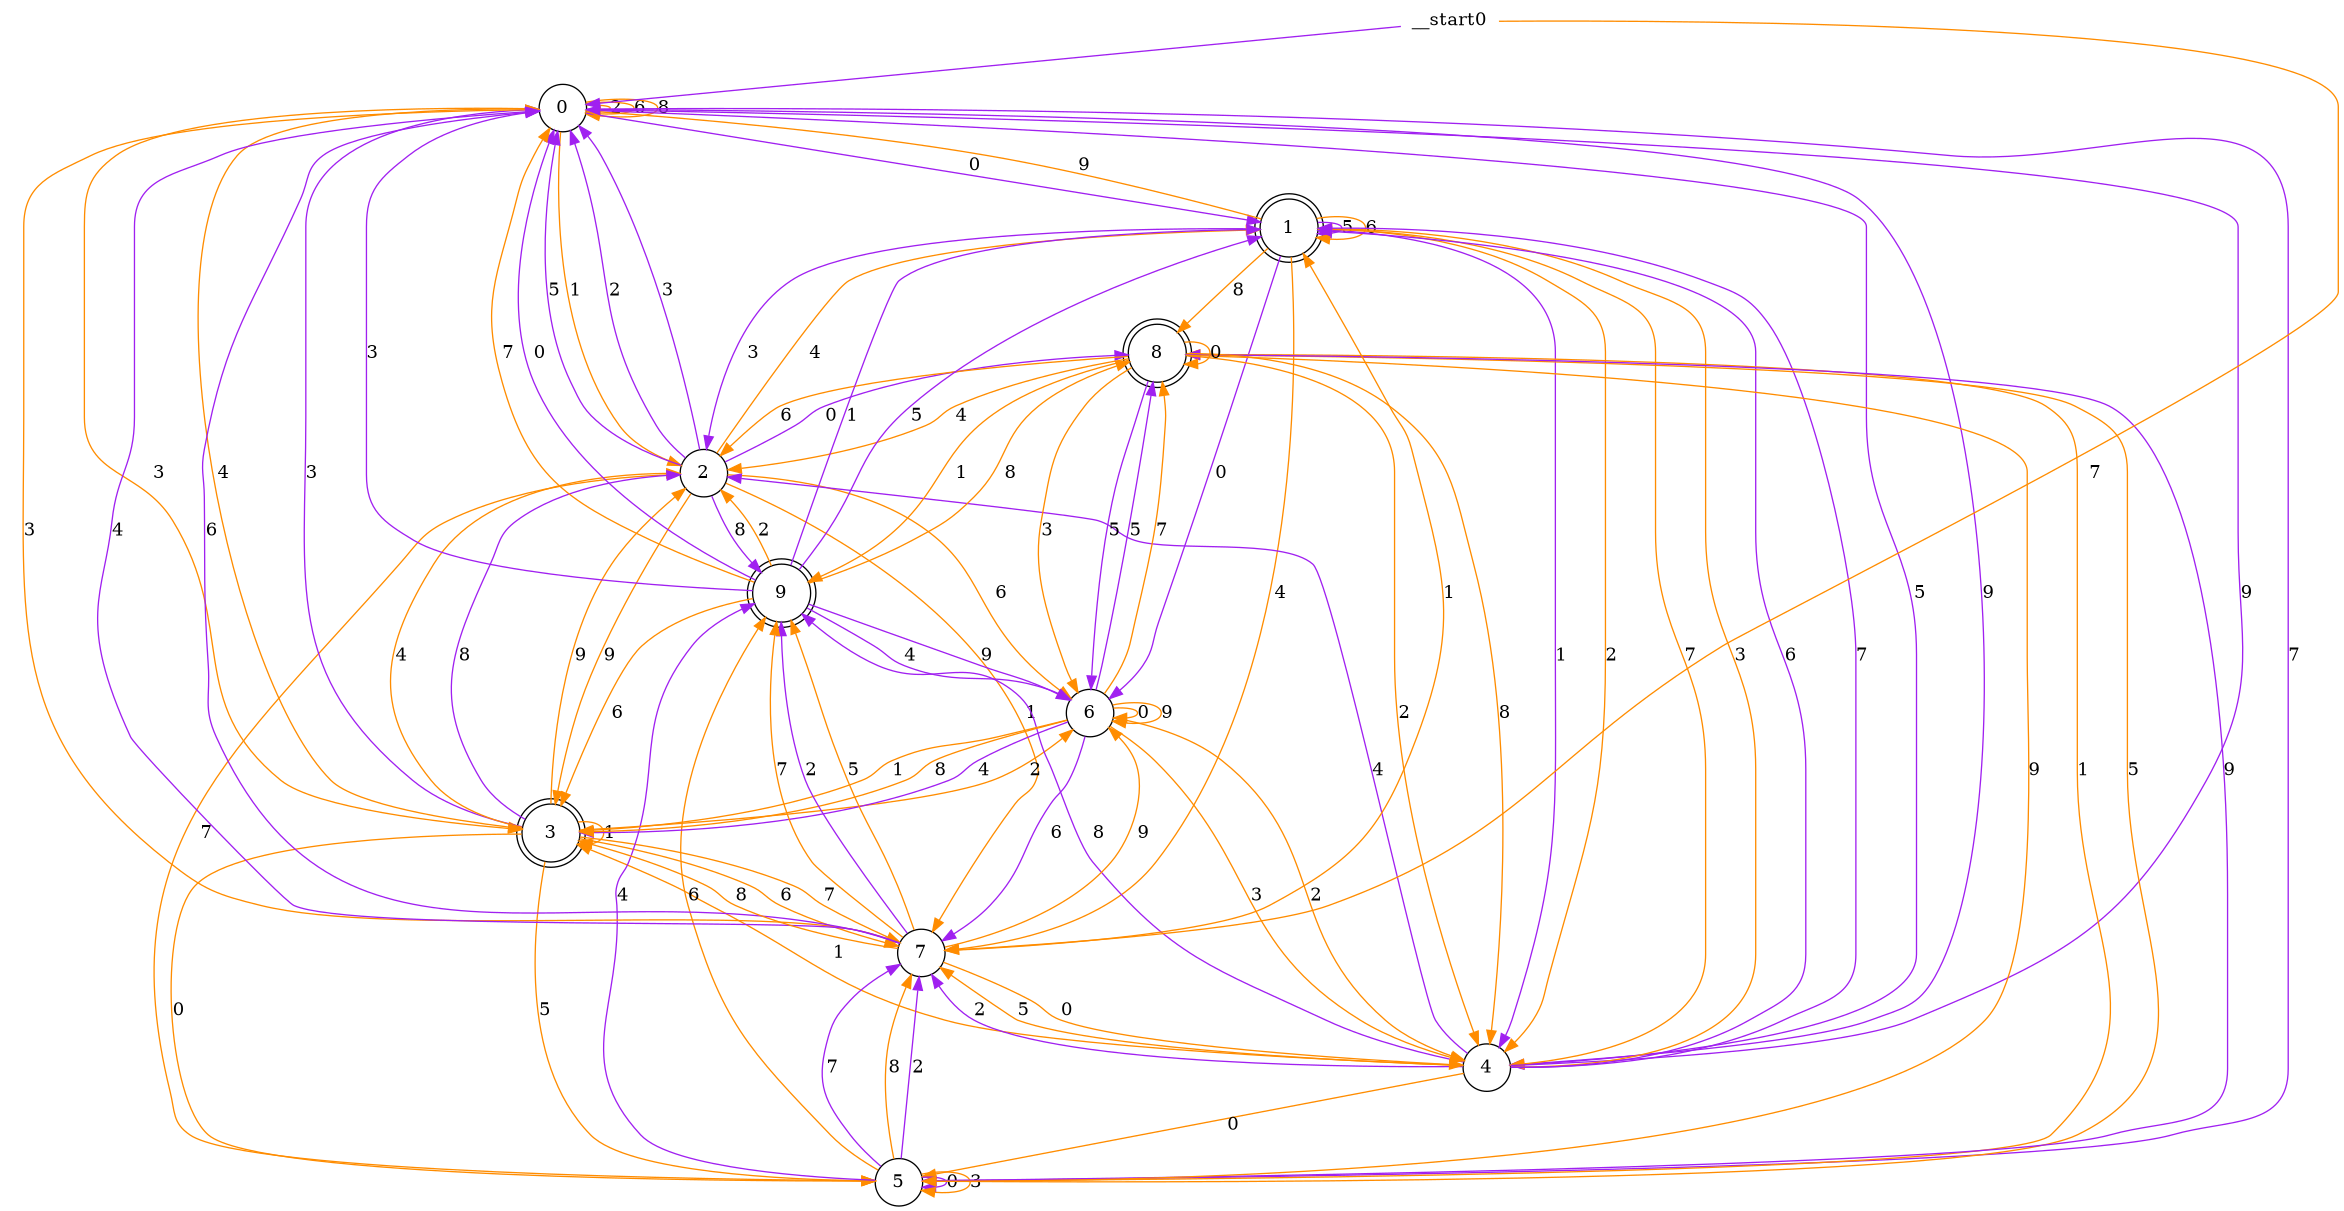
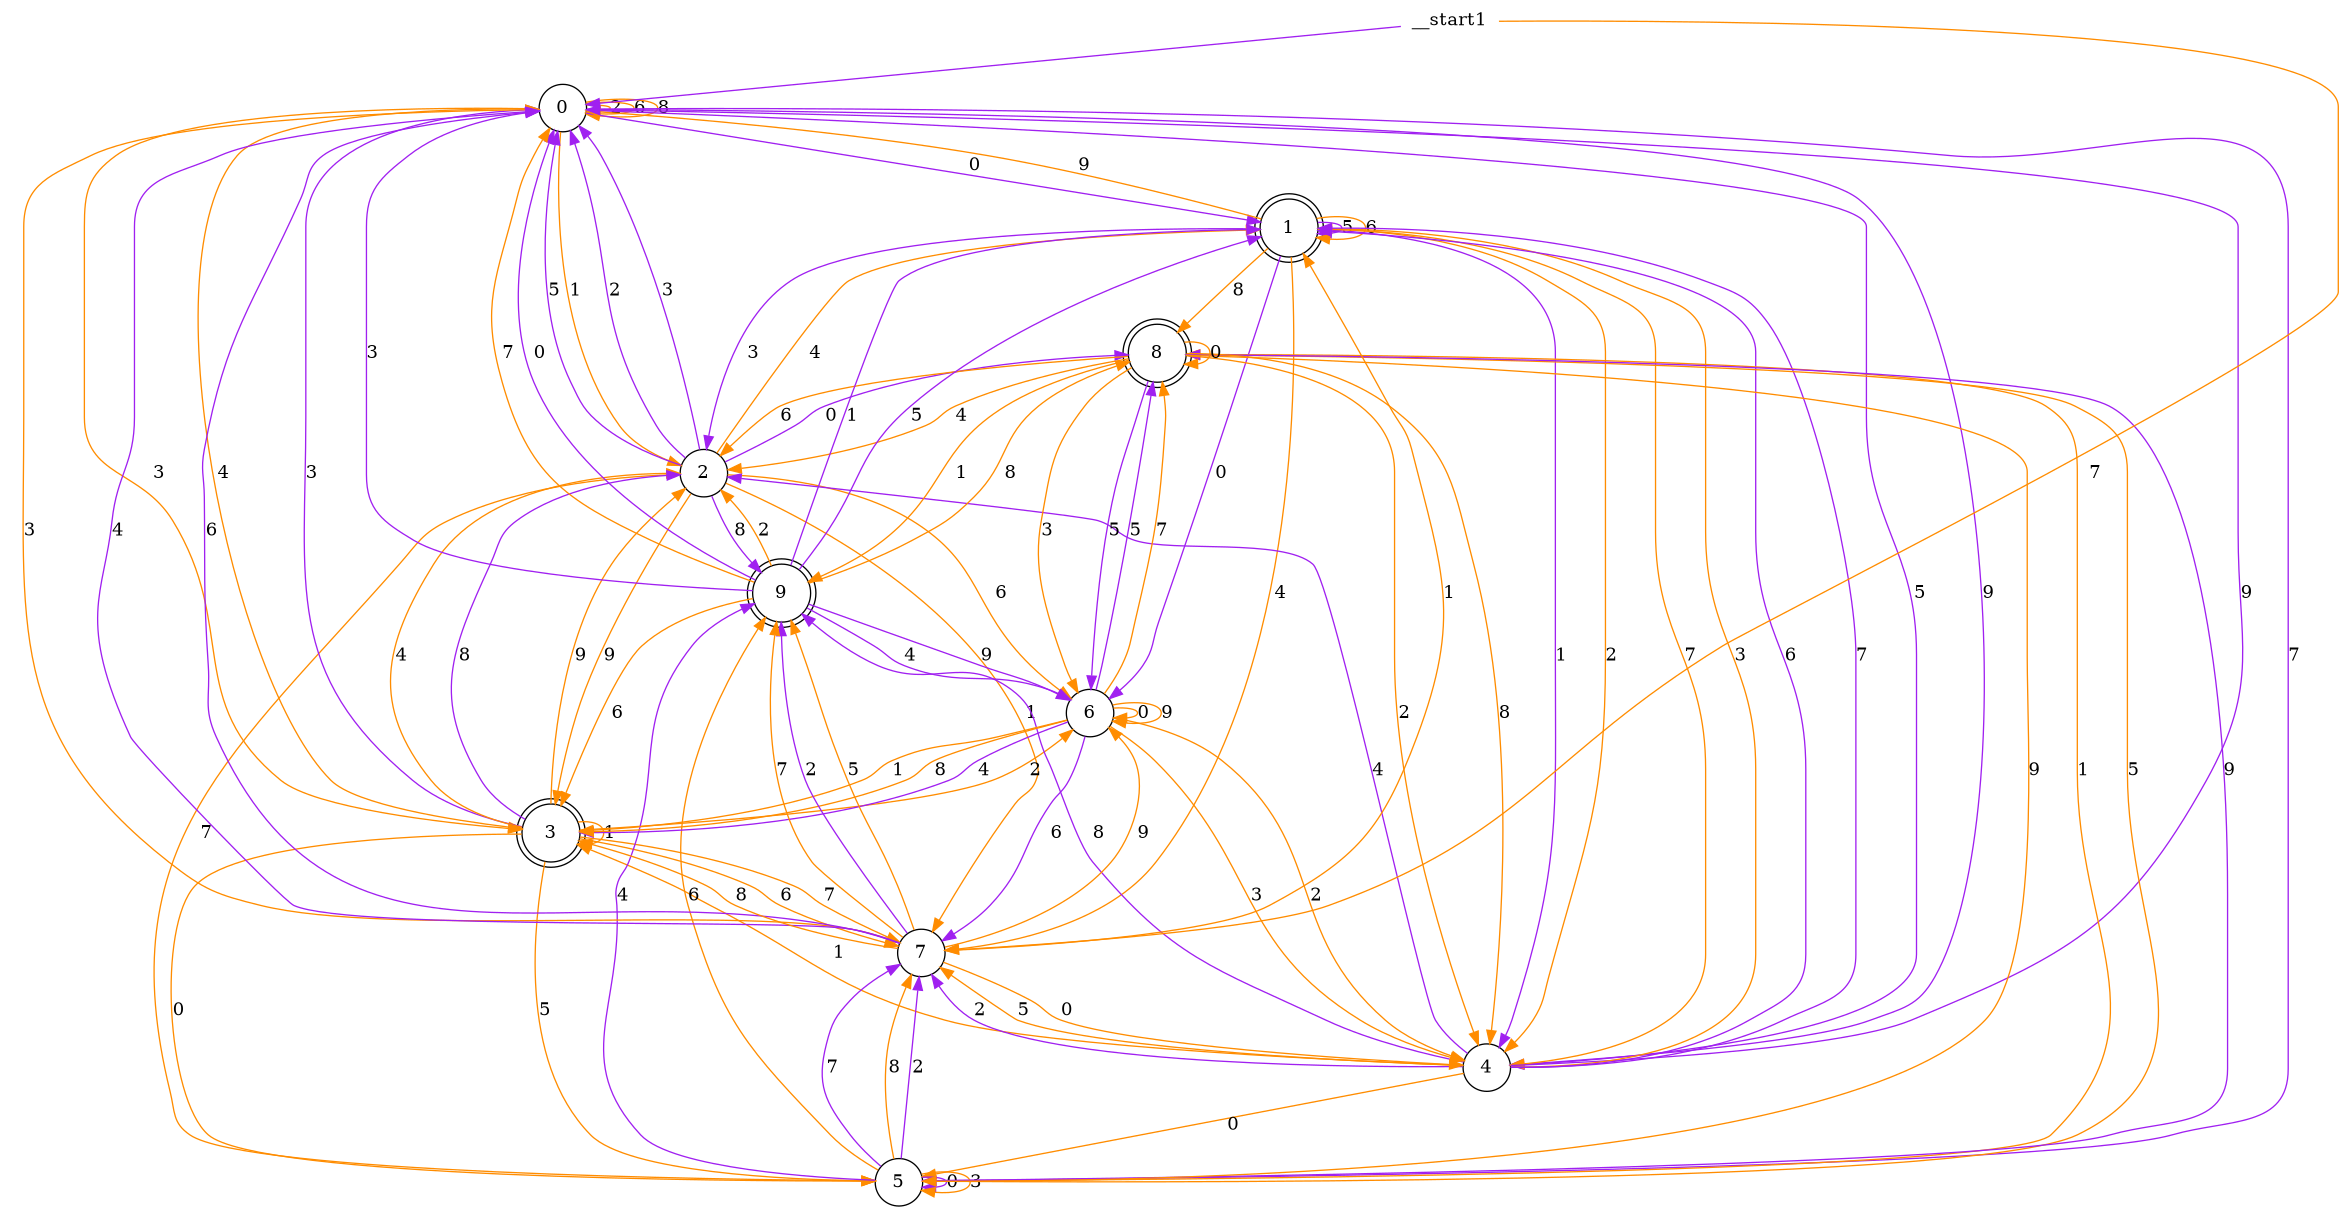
(1450, 20) -> (1450, 20)
